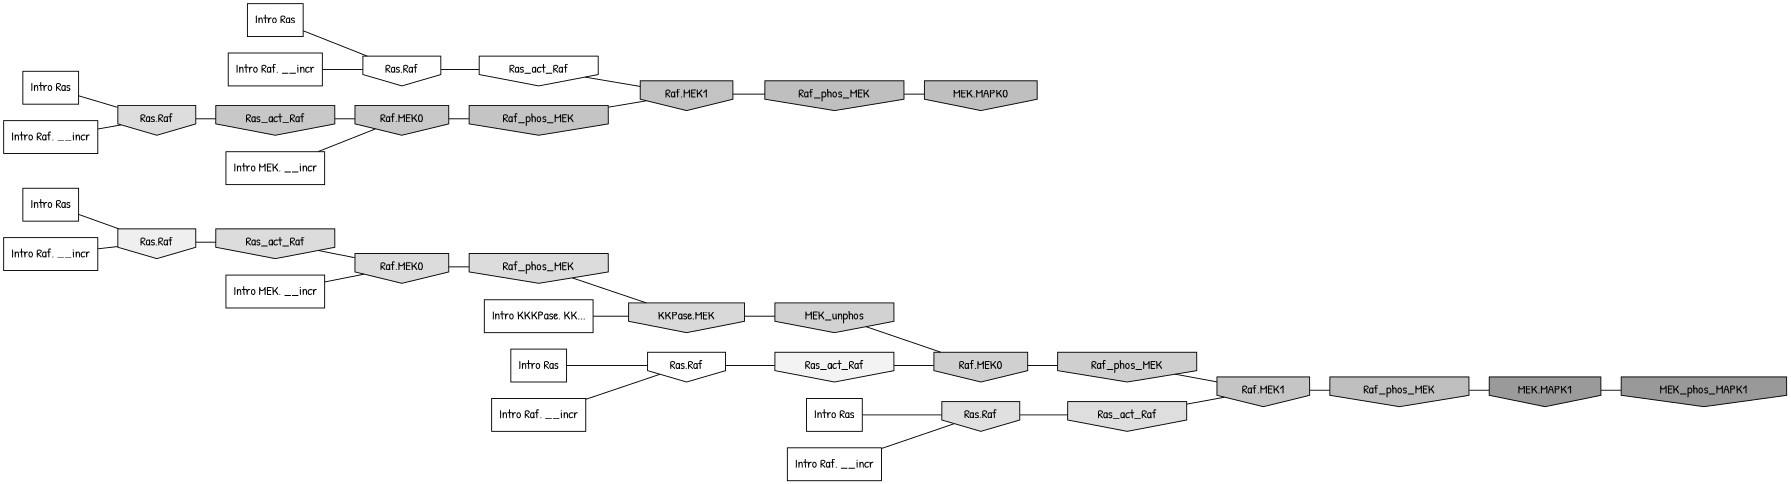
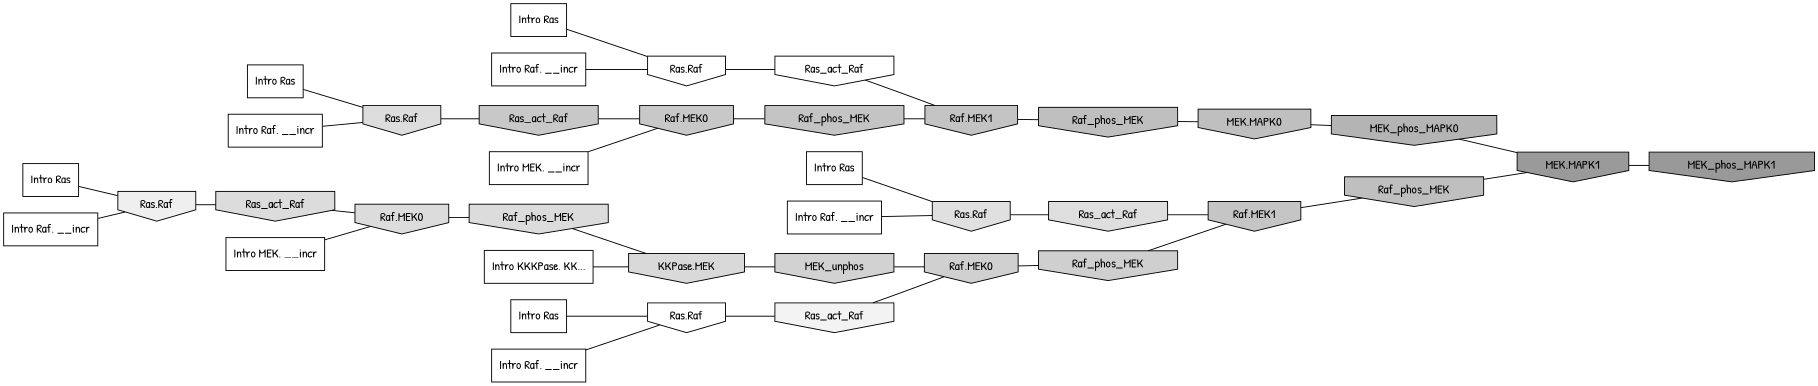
none -> (1414, 129)
